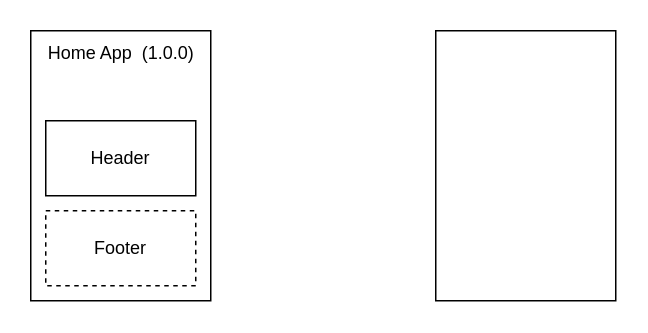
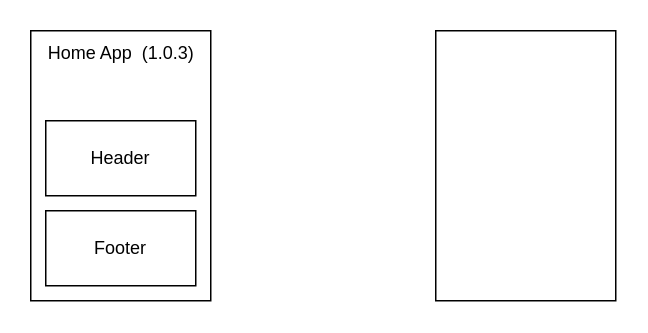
(122, 53) -> (122, 53)
(121, 248) -> (121, 248)
